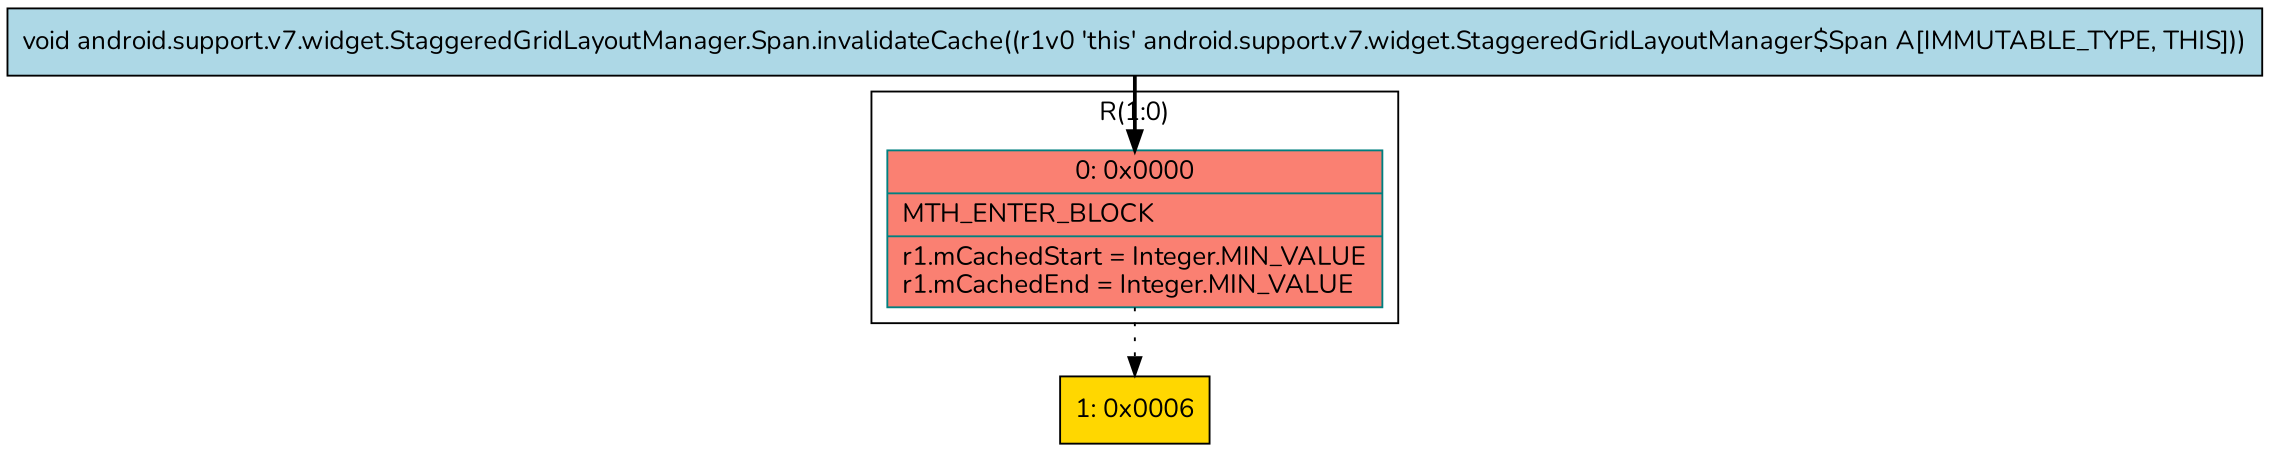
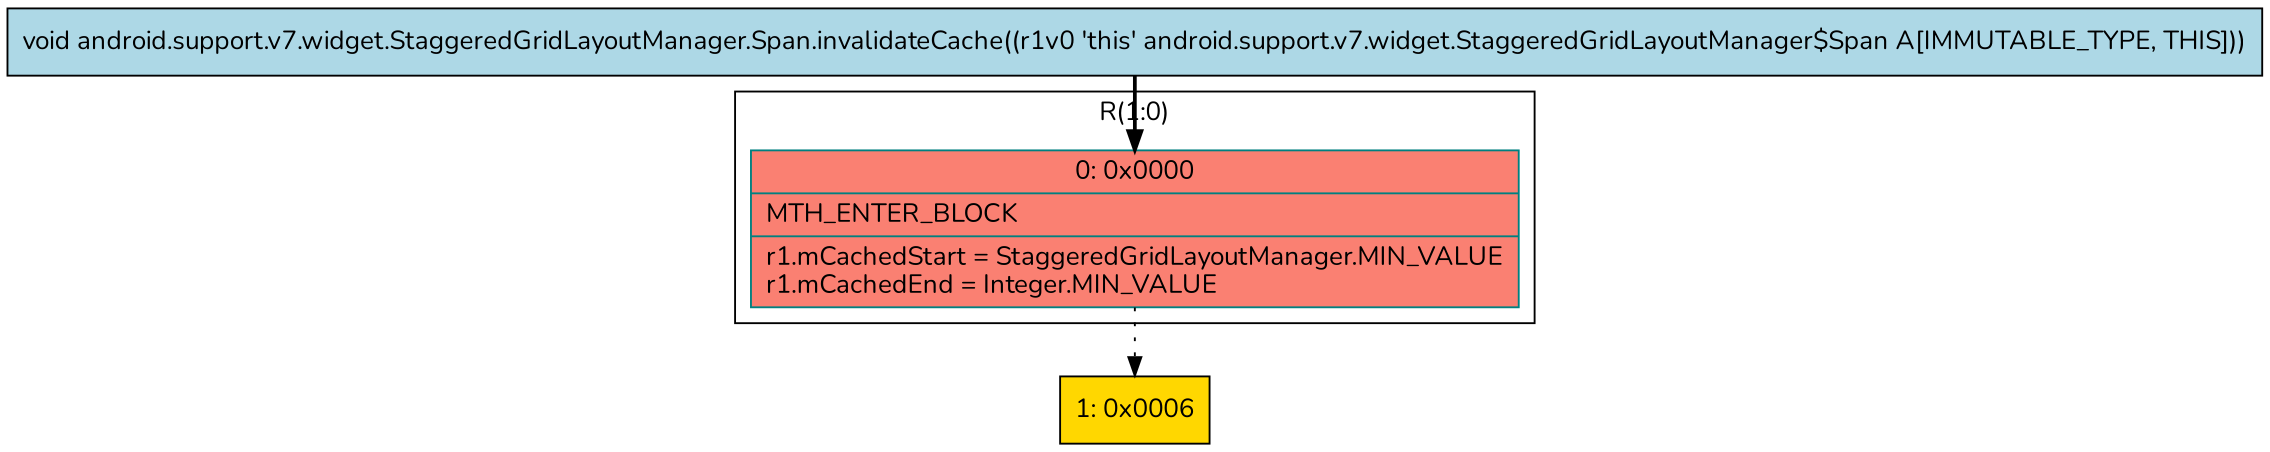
(1135, 257) -> (1135, 257)
